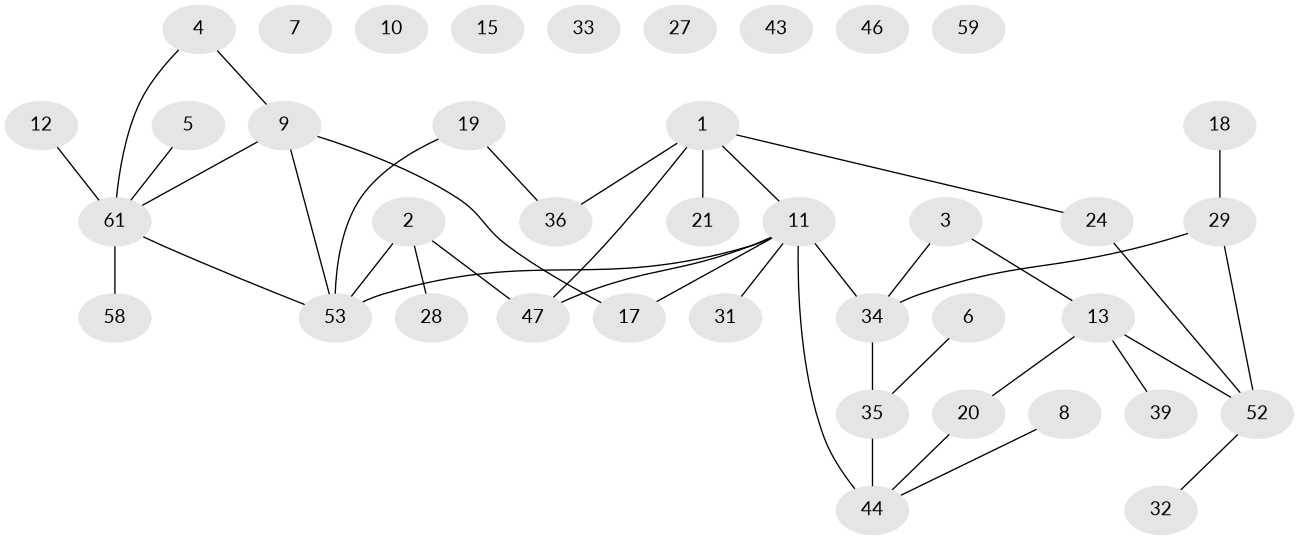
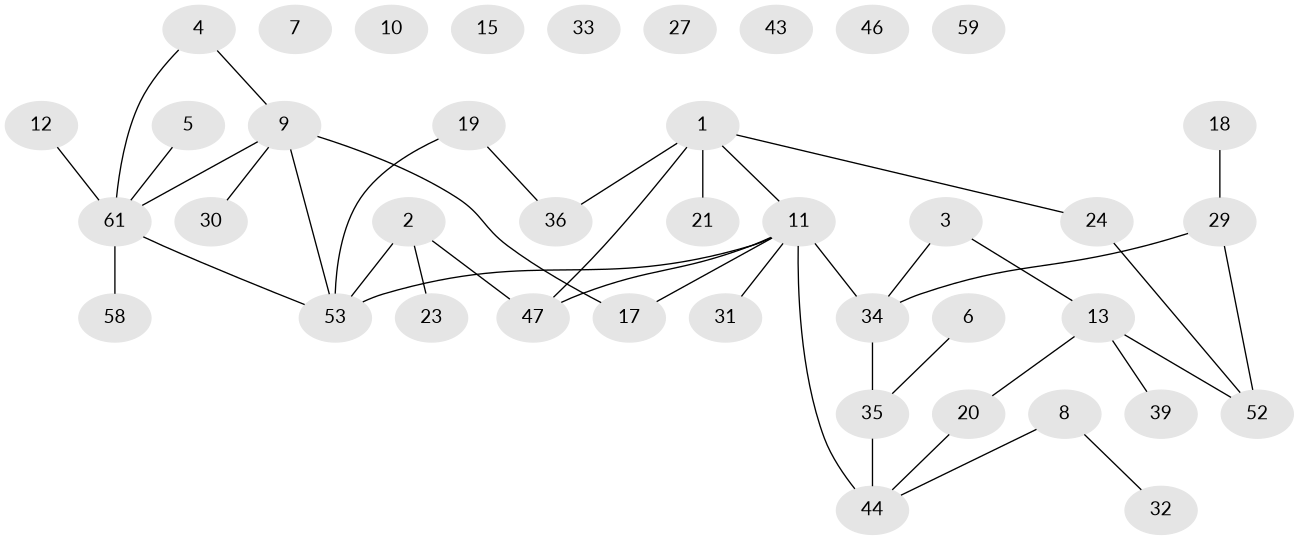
none -> (211, 222)
(432, 318) -> (432, 318)
(1209, 462) -> (1113, 462)
